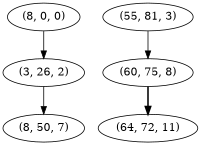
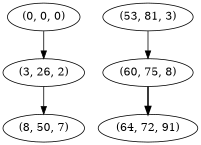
(44, 17) -> (44, 17)
(148, 17) -> (148, 17)
(148, 128) -> (148, 128)
